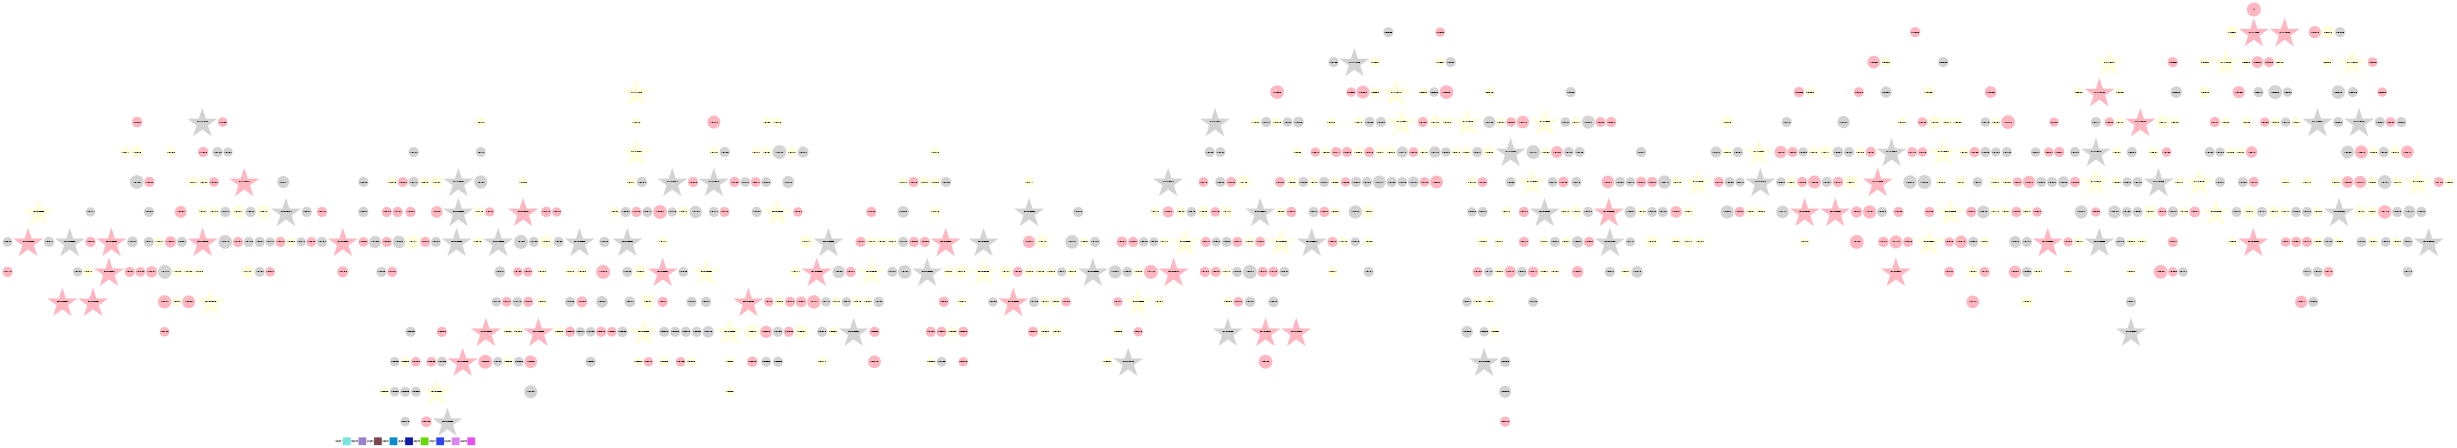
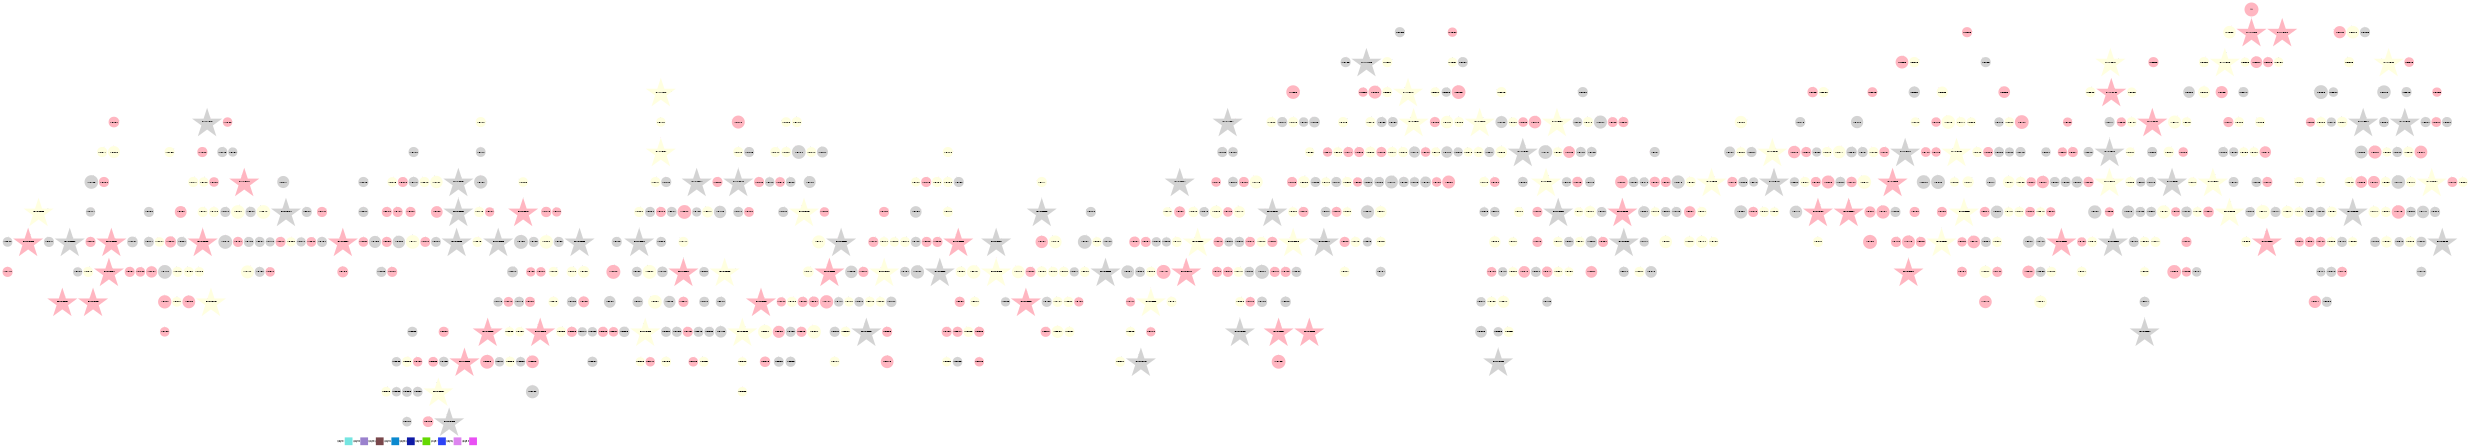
none -> (661, 242)
